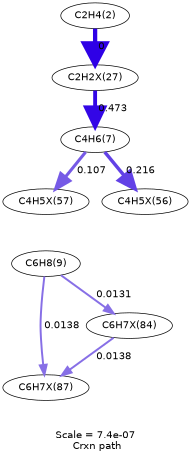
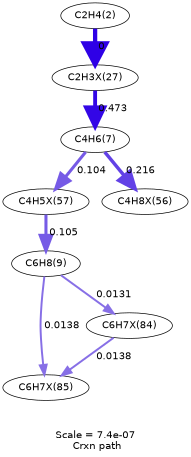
(95, 78) -> (95, 78)
(90, 171) -> (90, 171)
(145, 202) -> (145, 202)
none -> (46, 225)
(46, 388) -> (46, 388)
